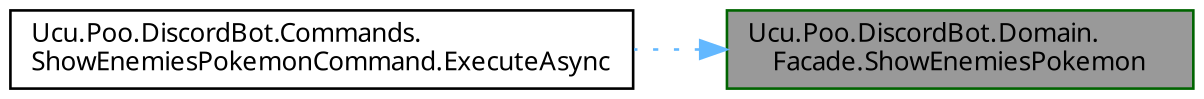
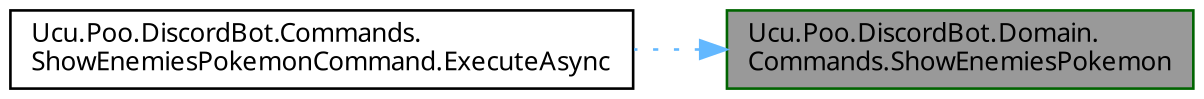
(960, 50) -> (960, 50)
